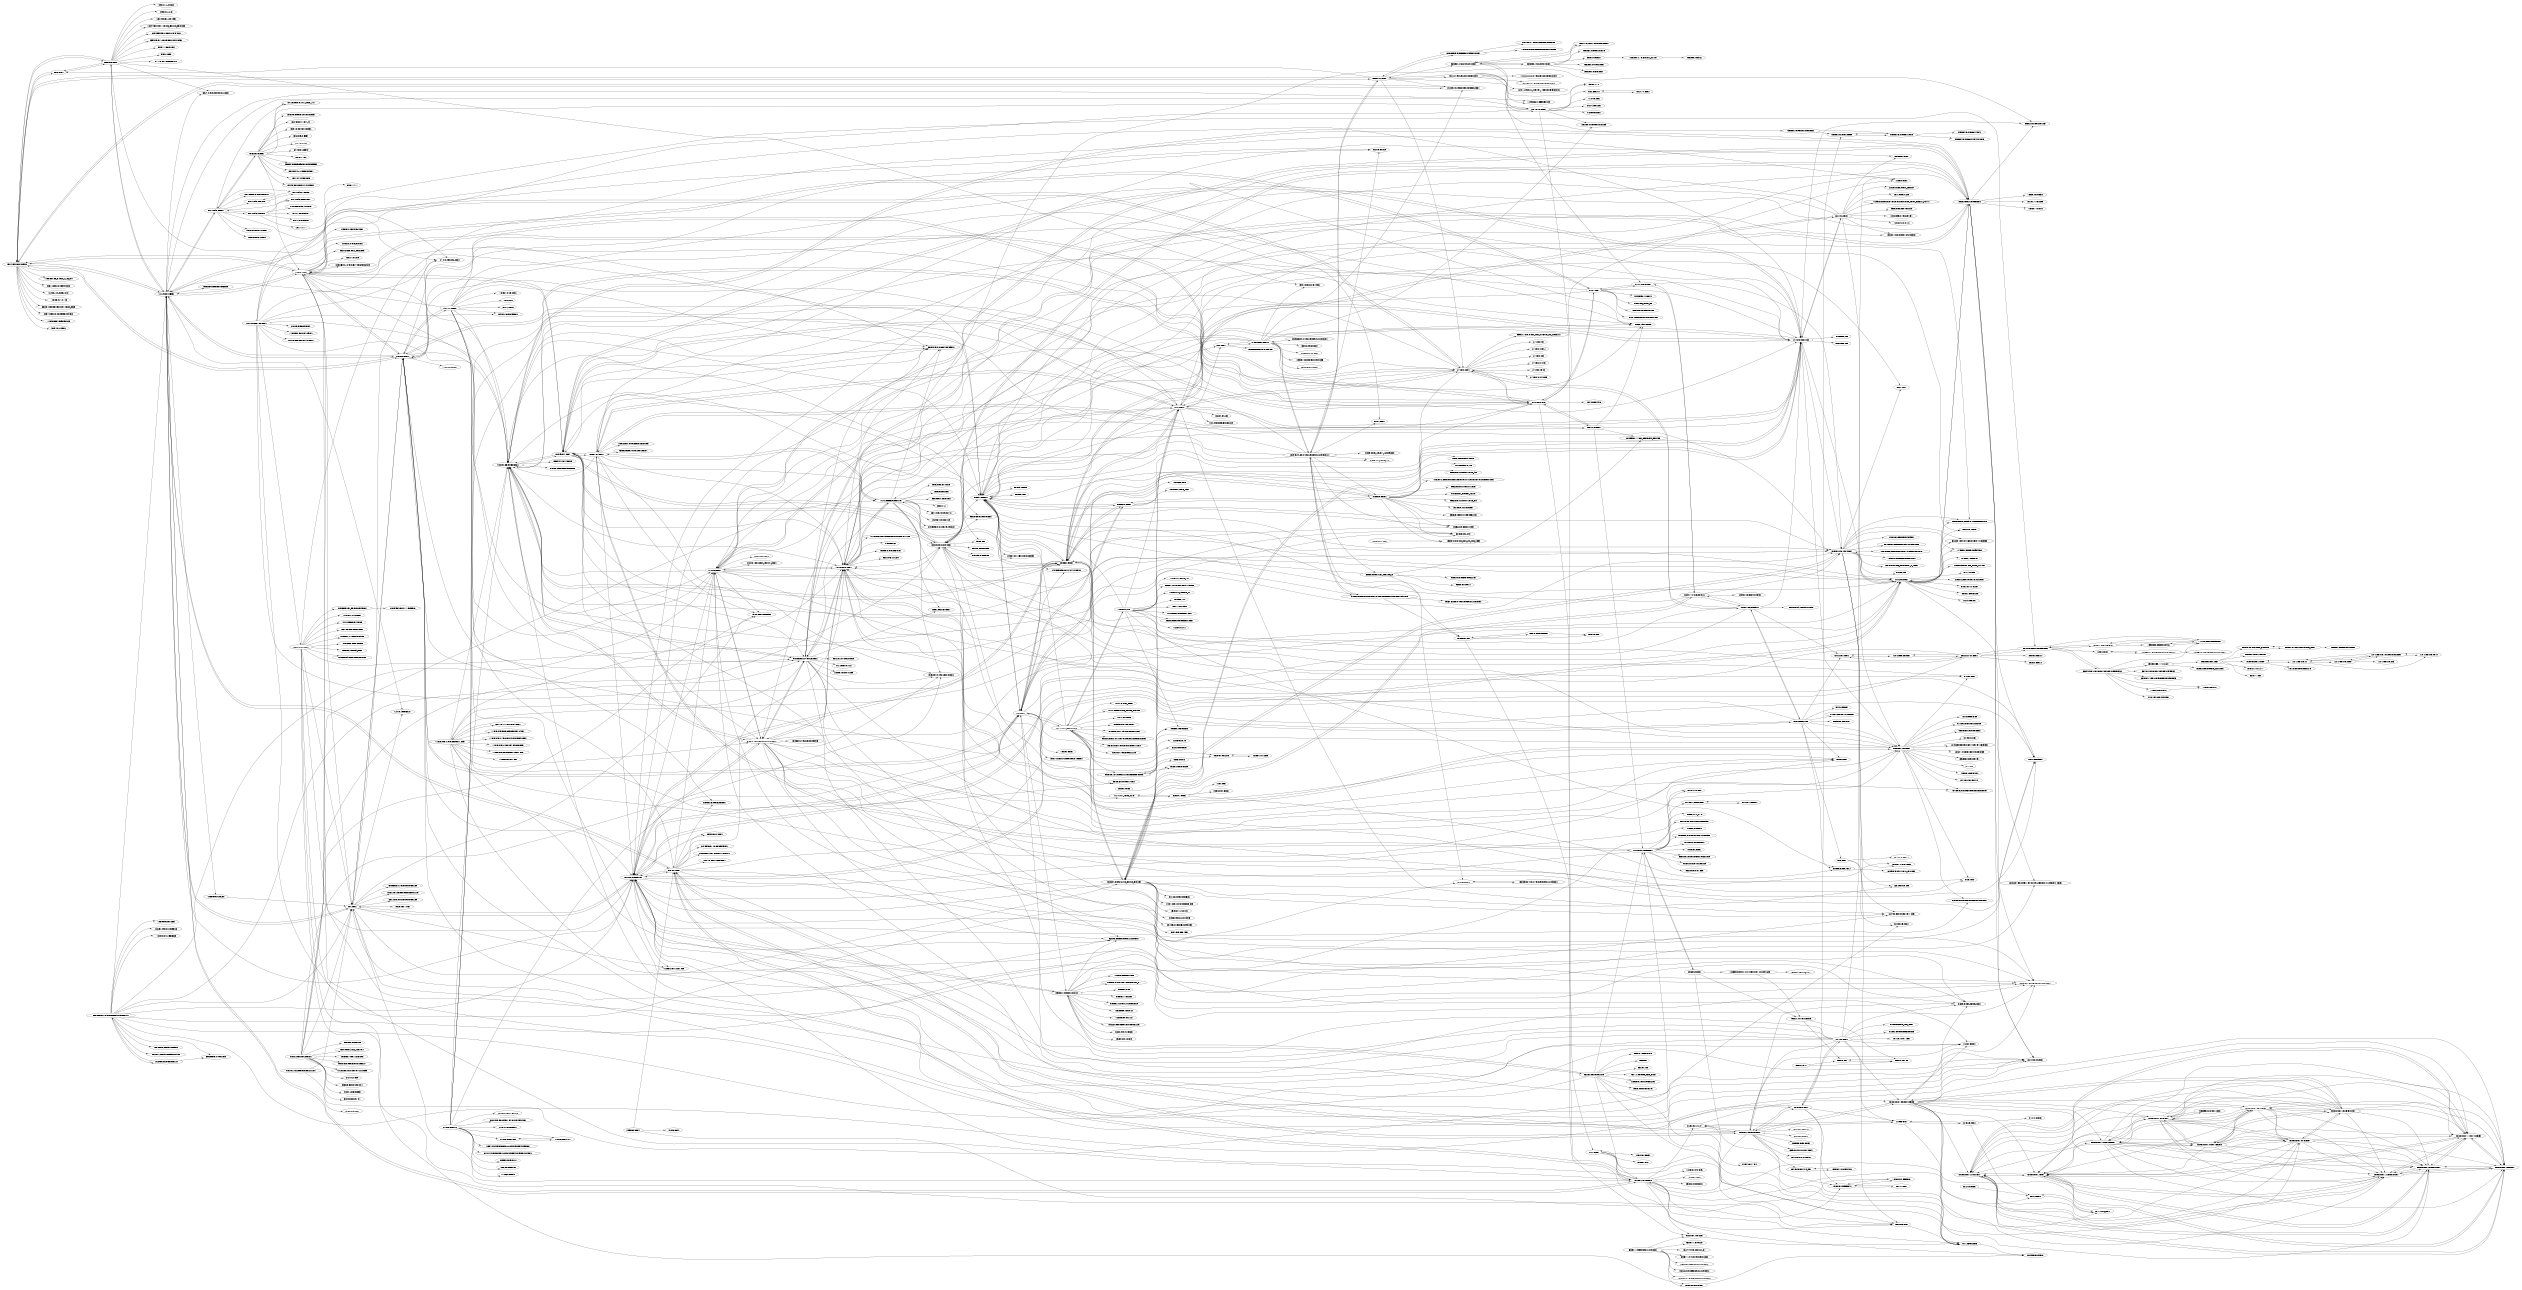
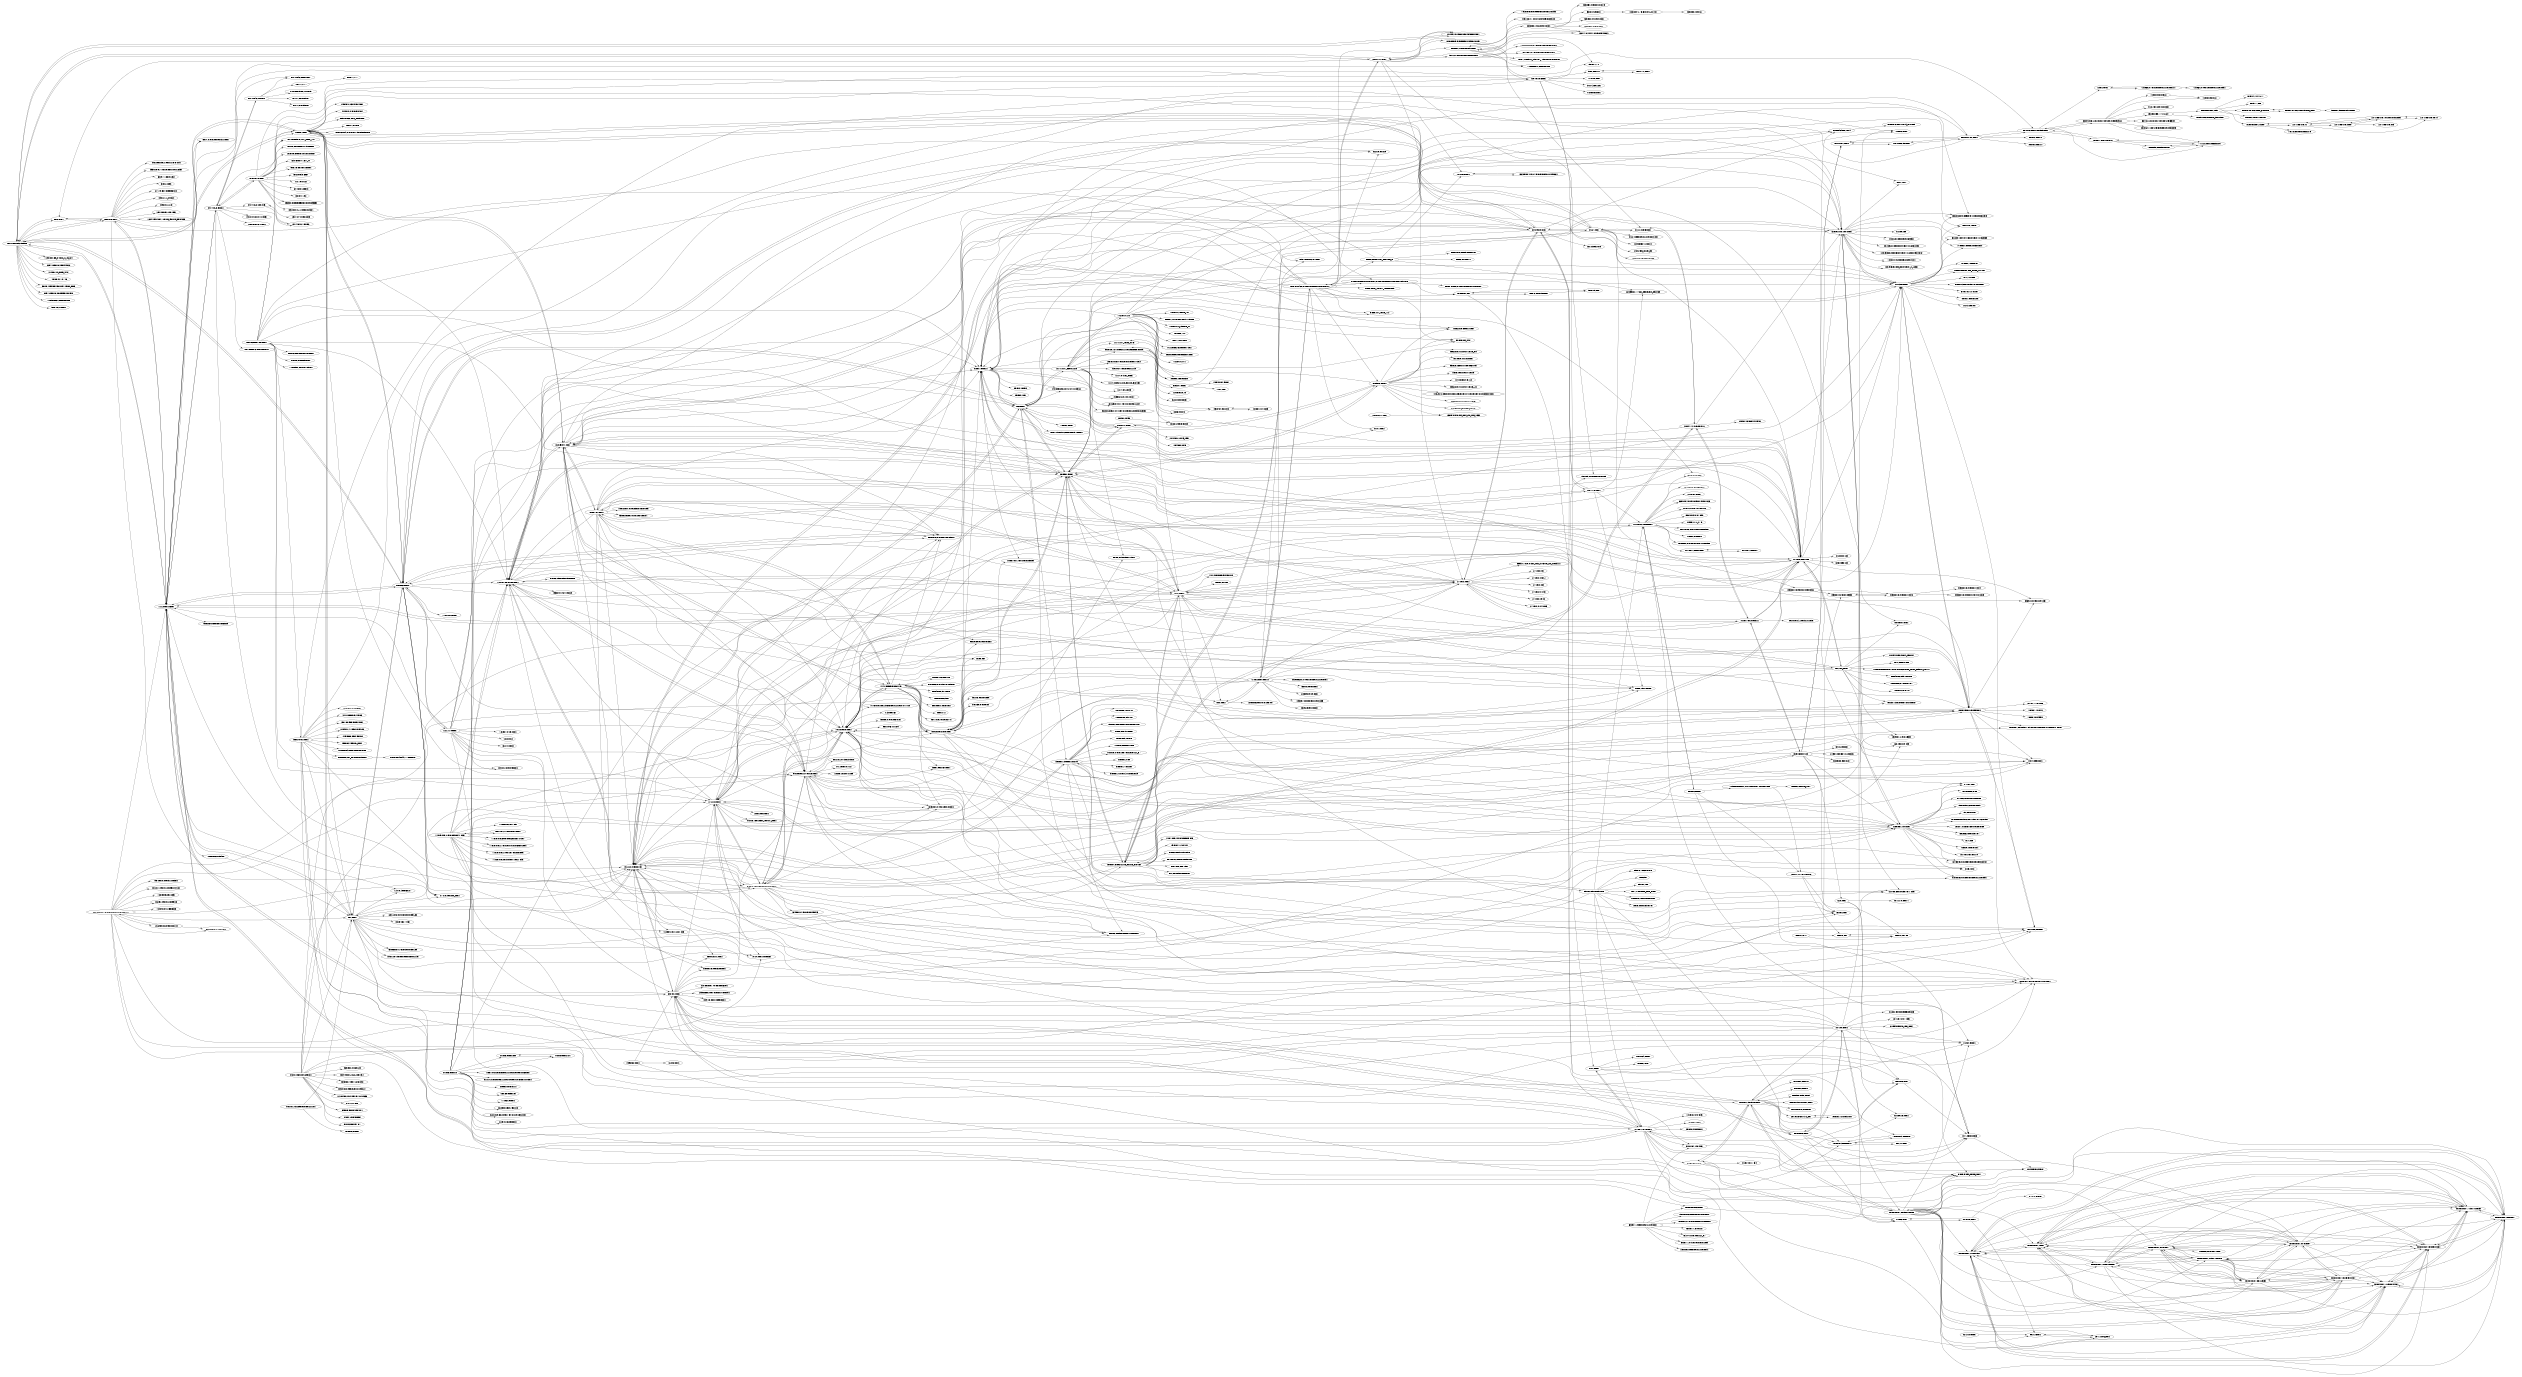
(1294, 817) -> (1325, 957)
